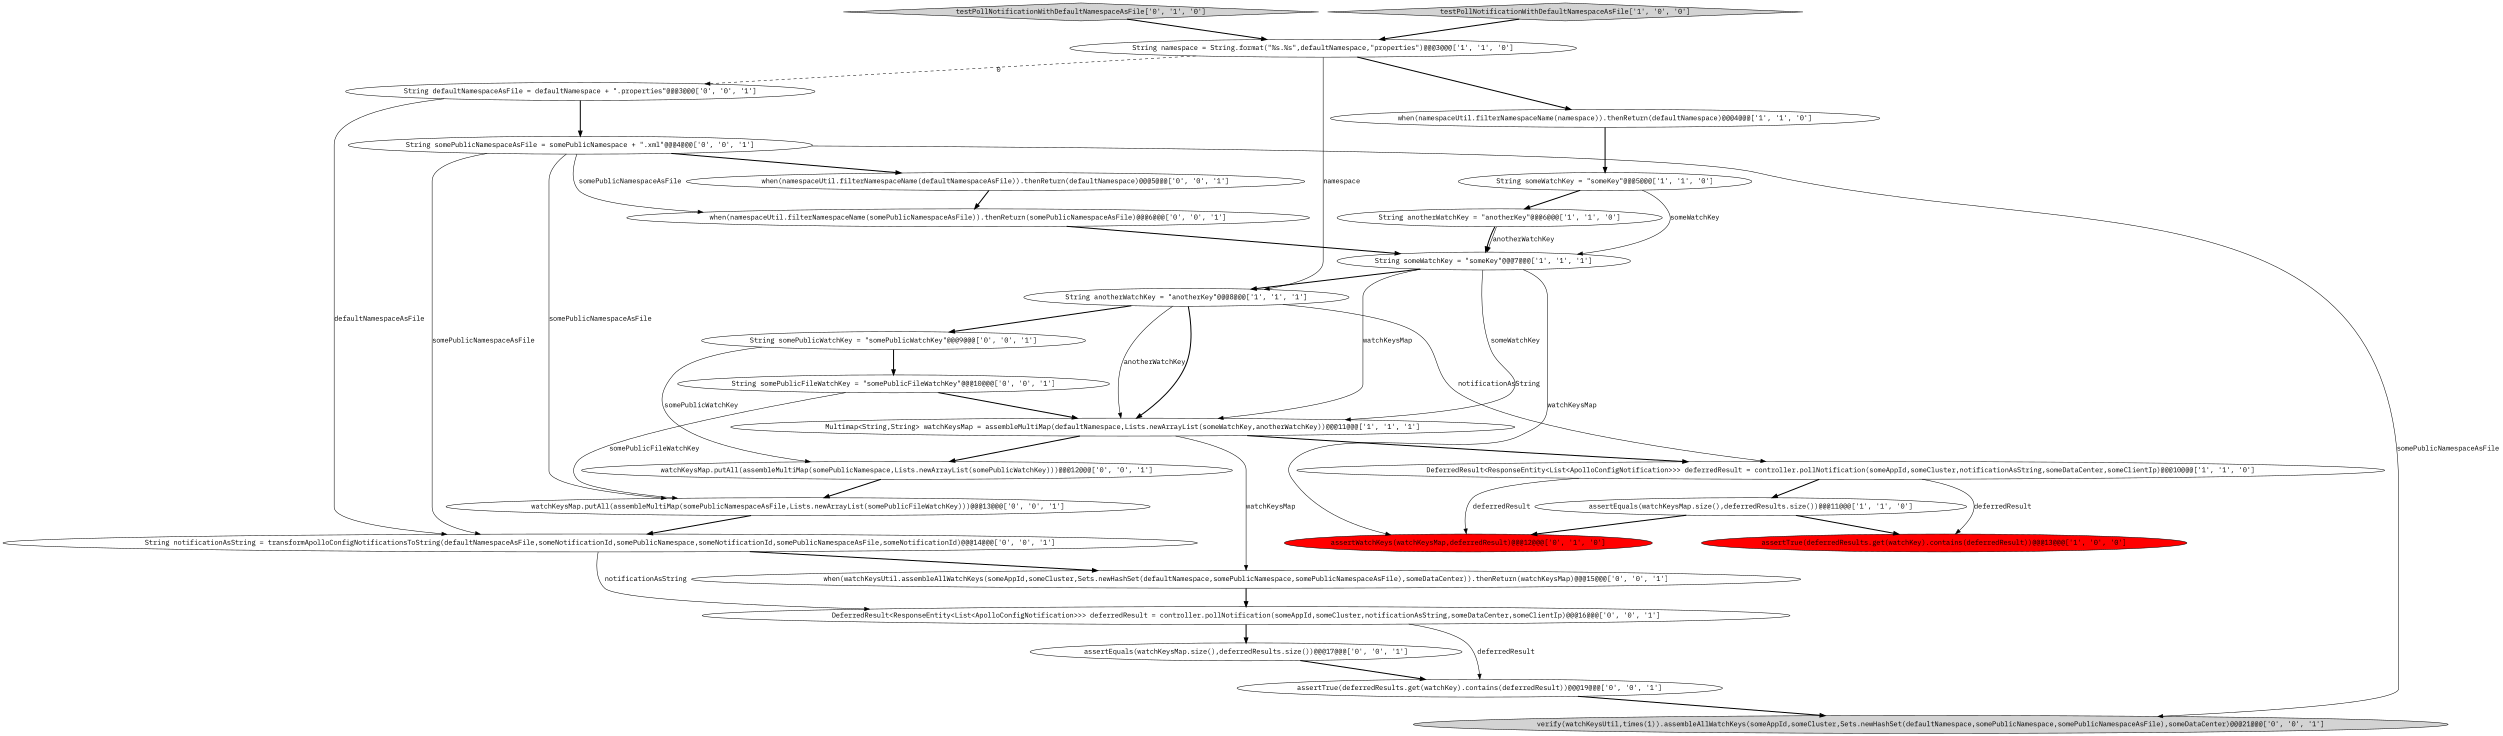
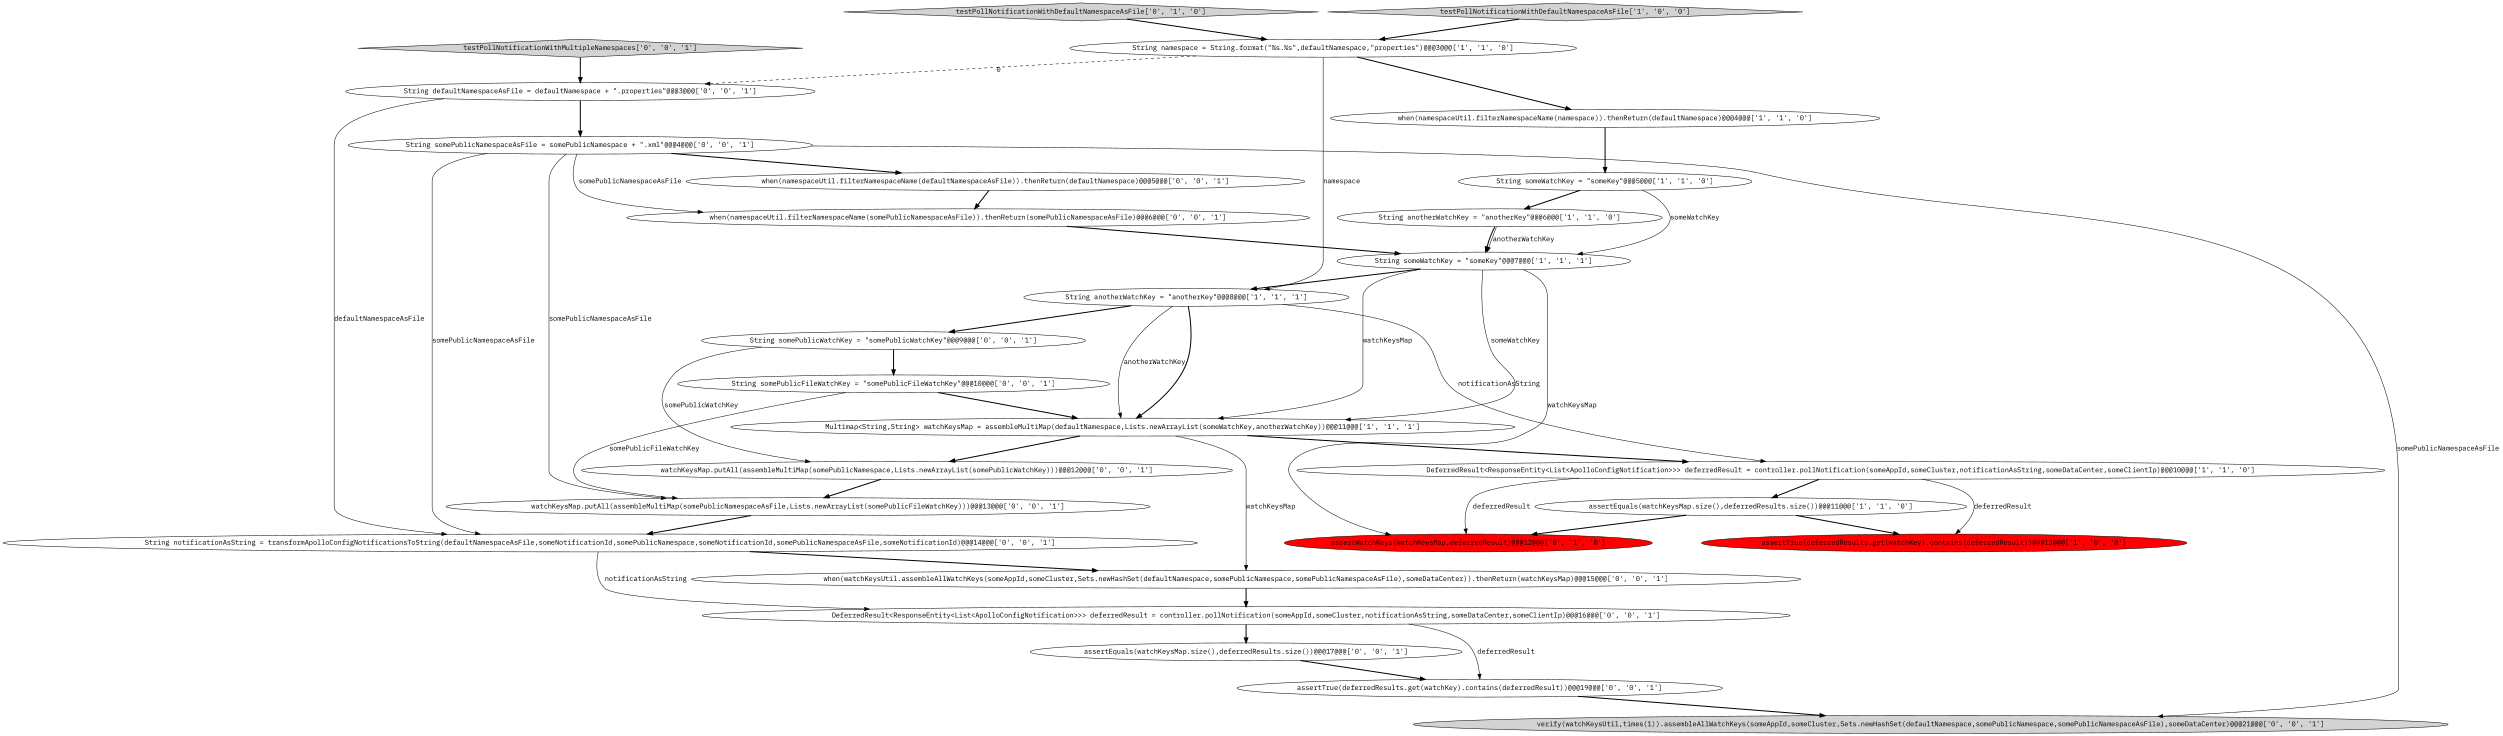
none -> (580, 48)
